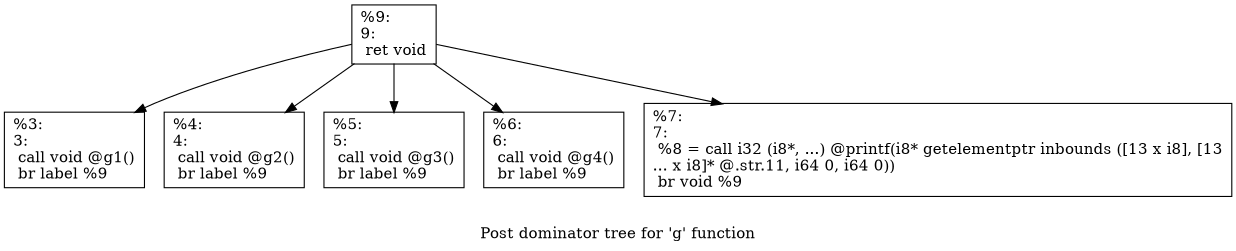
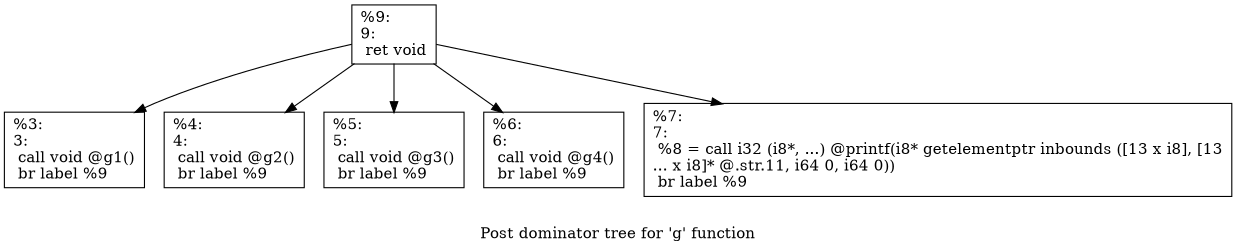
(698, 182) -> (700, 182)
